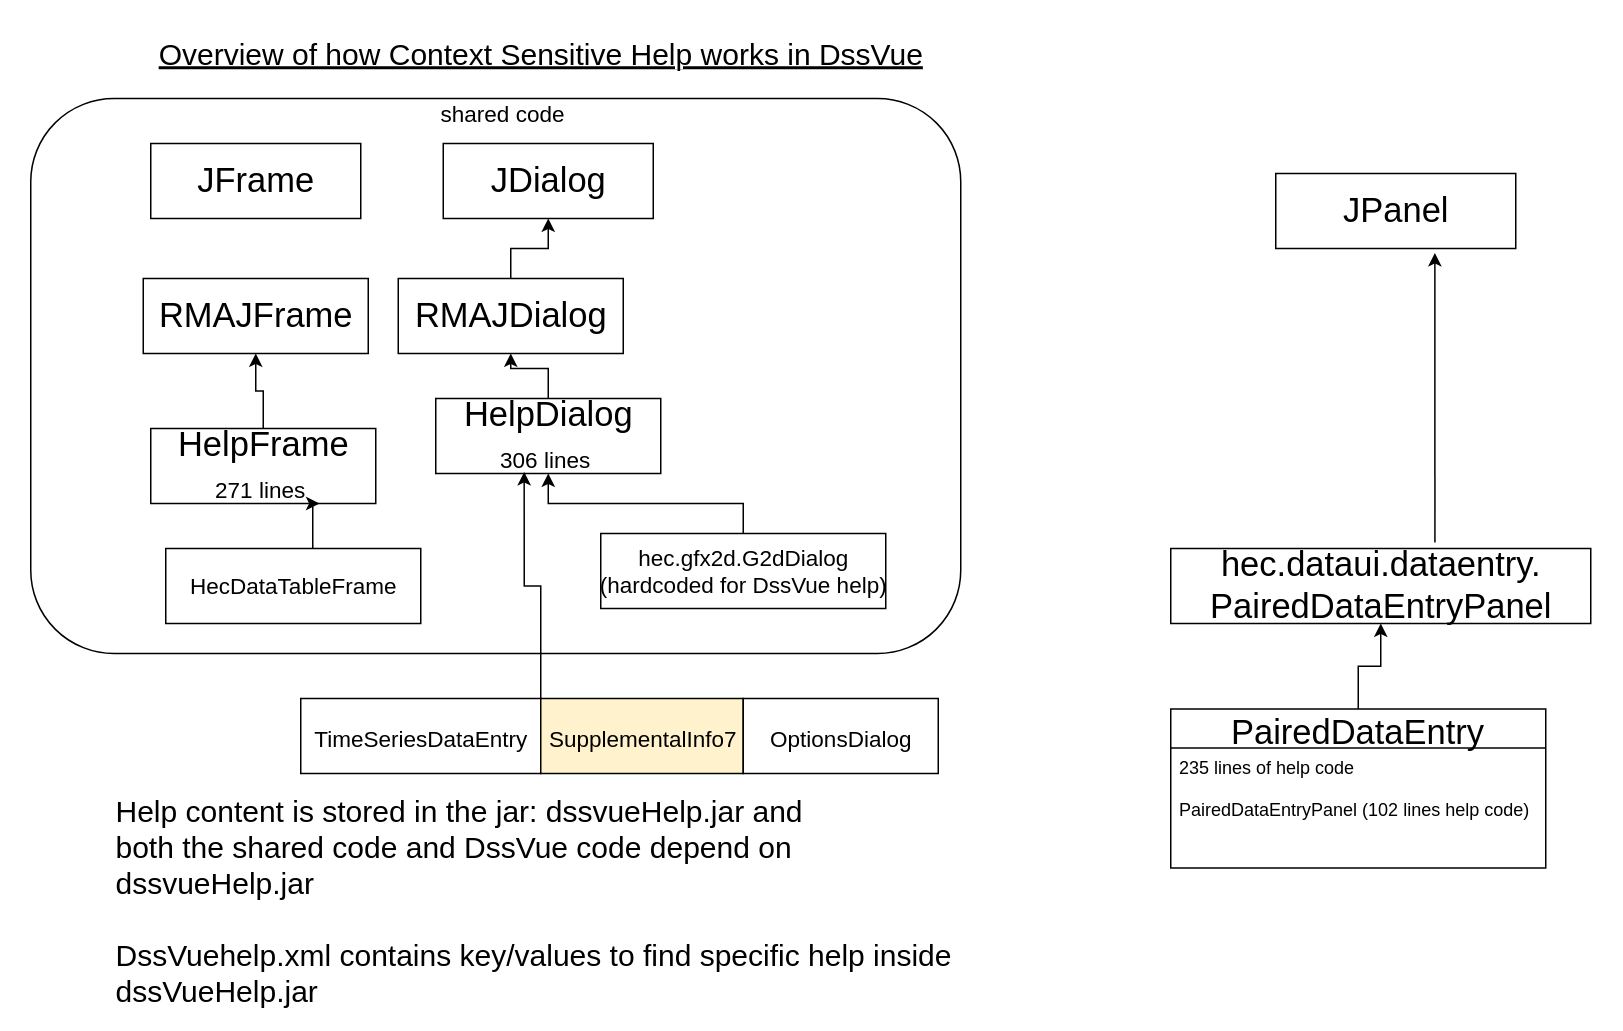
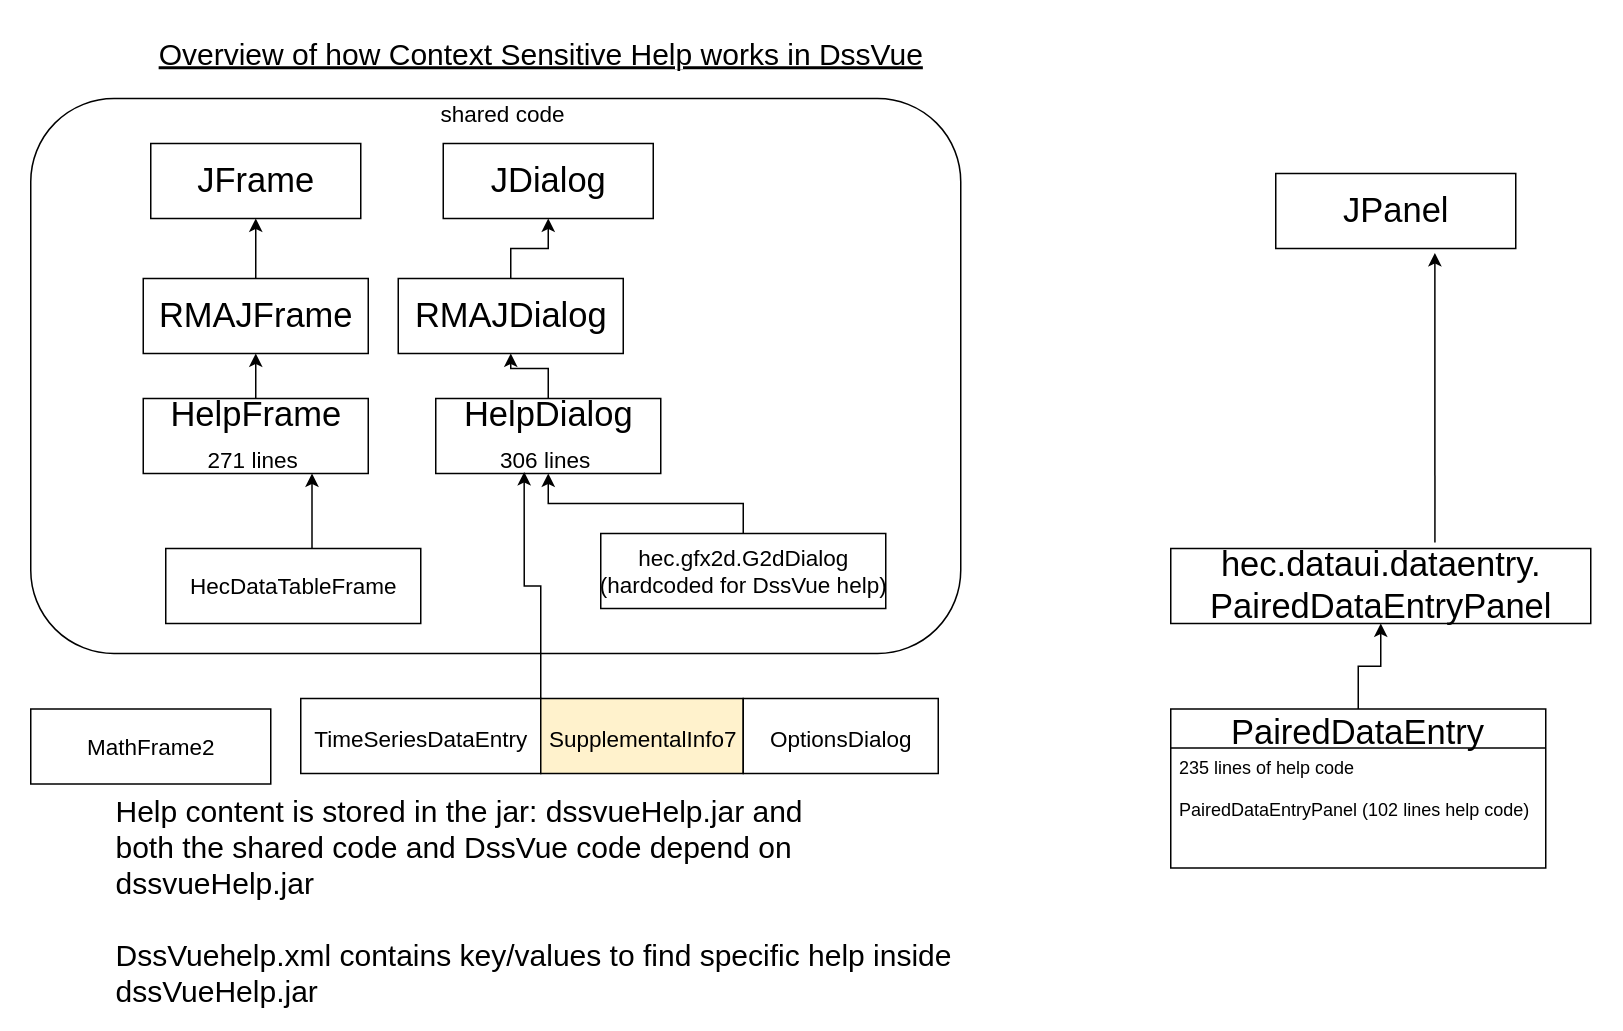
none -> (256, 253)
(263, 466) -> (256, 436)
none -> (151, 746)
